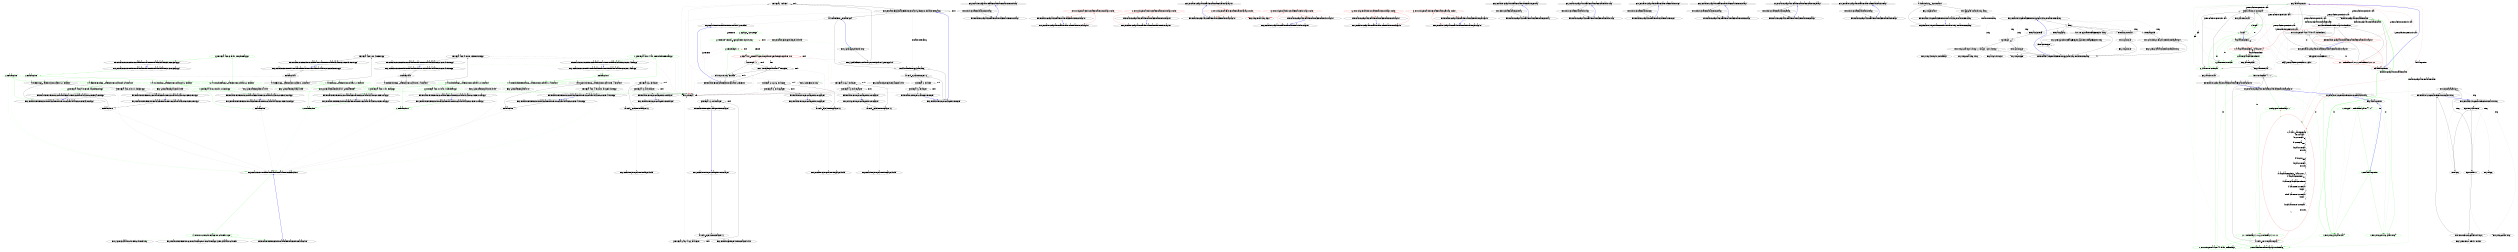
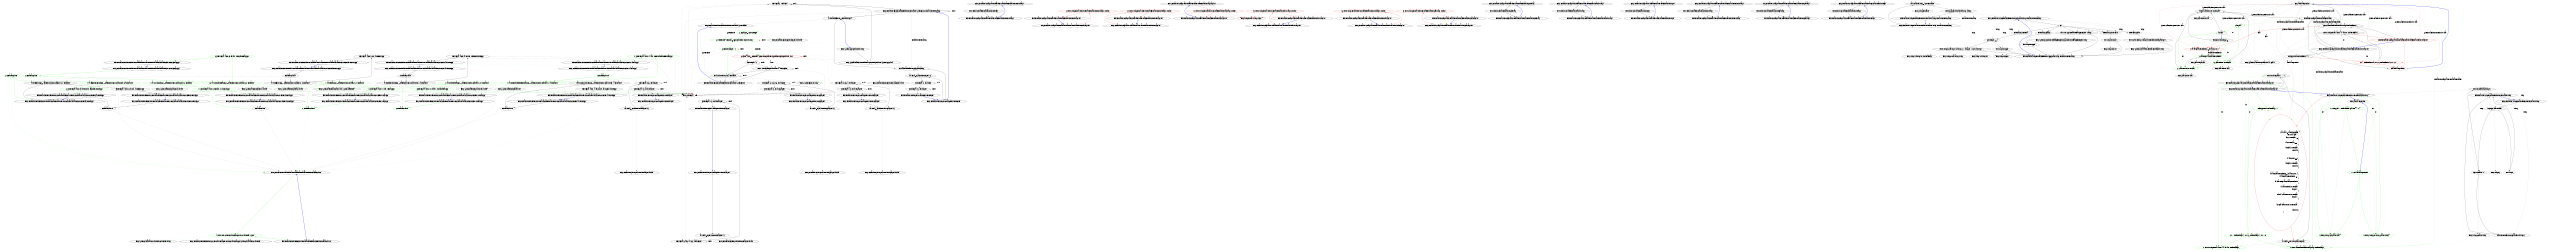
(2070, 26) -> (2061, 26)
(2244, 40) -> (2221, 40)
(726, 76) -> (726, 76)
(861, 101) -> (862, 101)
(2342, 104) -> (2316, 125)
(2472, 109) -> (2495, 109)
(2469, 242) -> none
